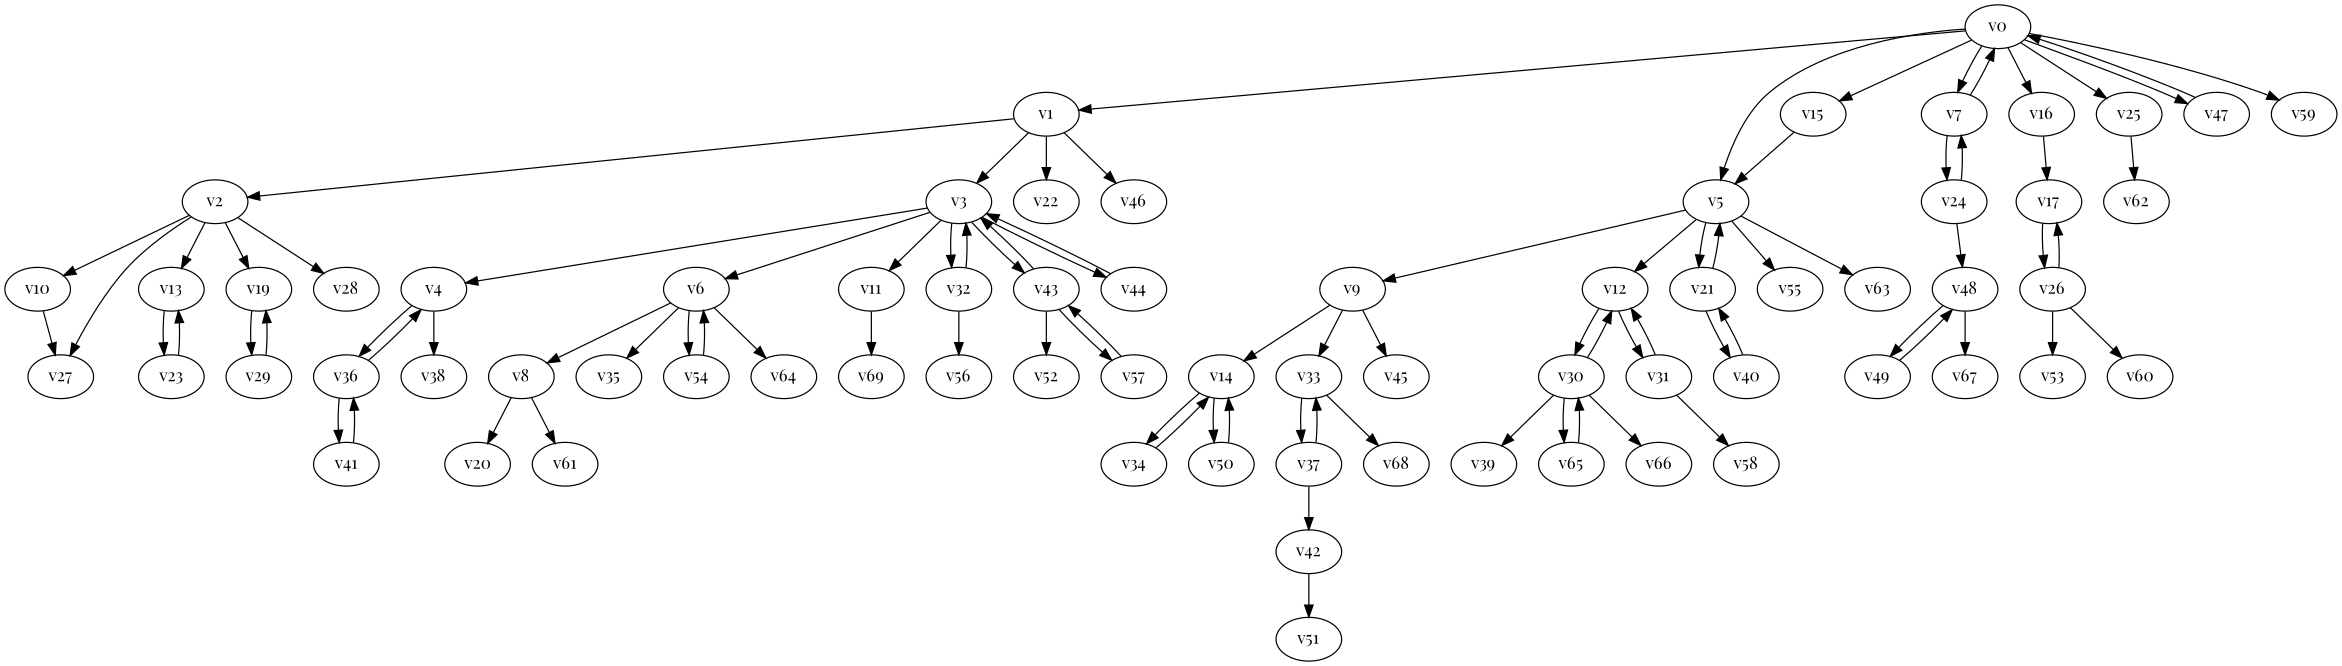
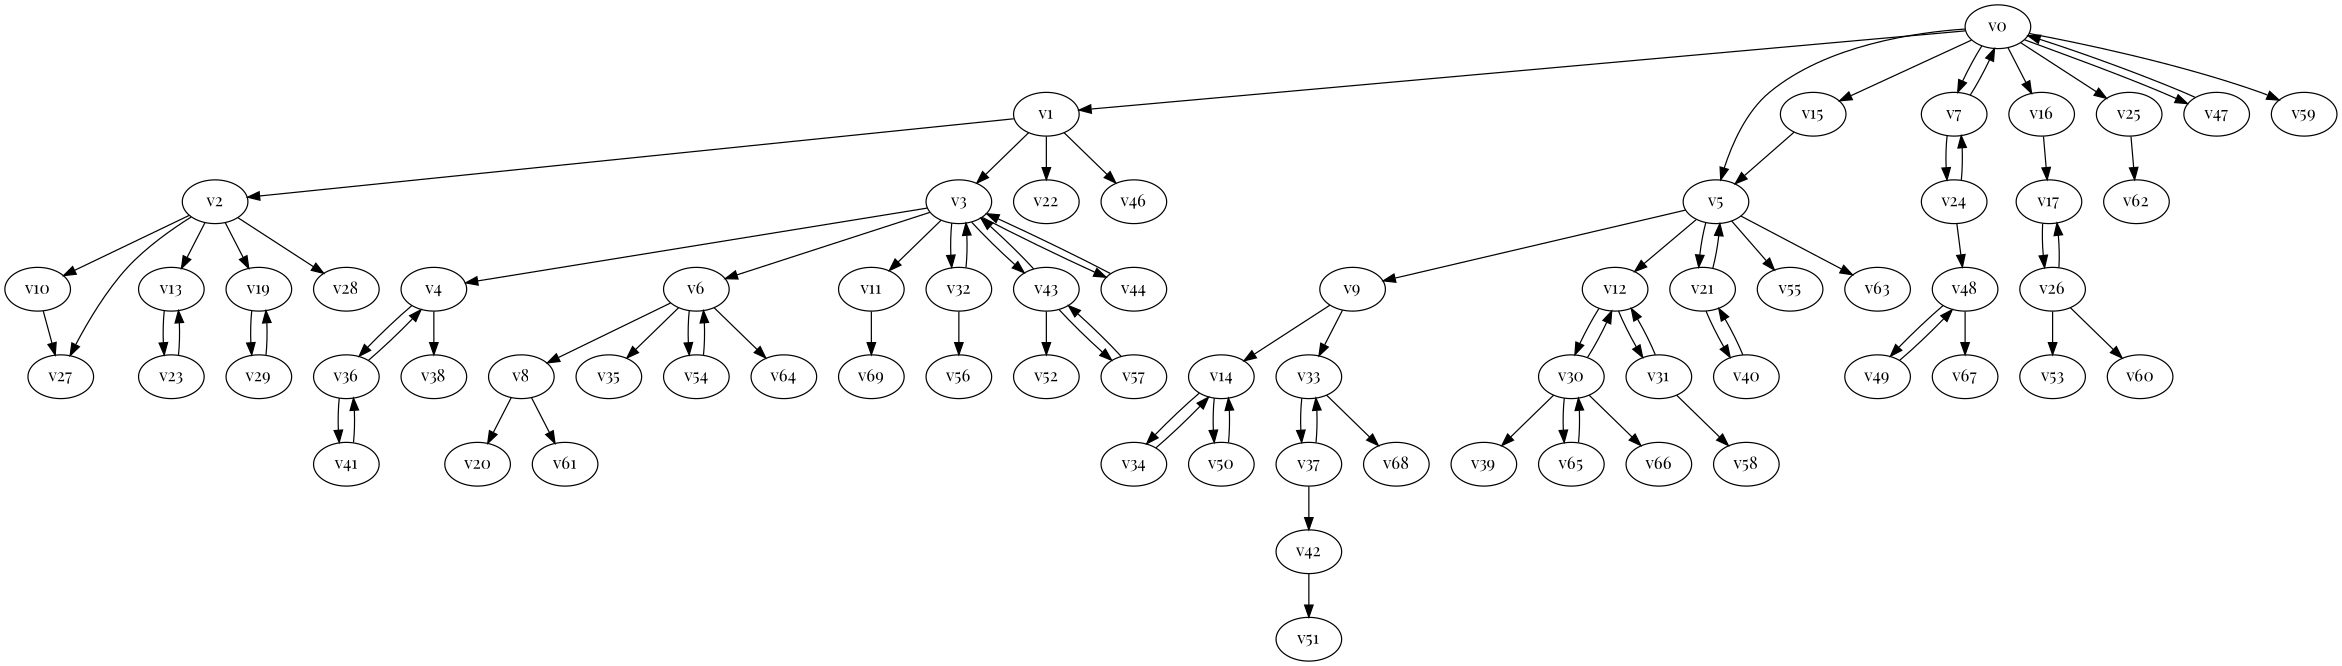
(1396, 377) -> none
